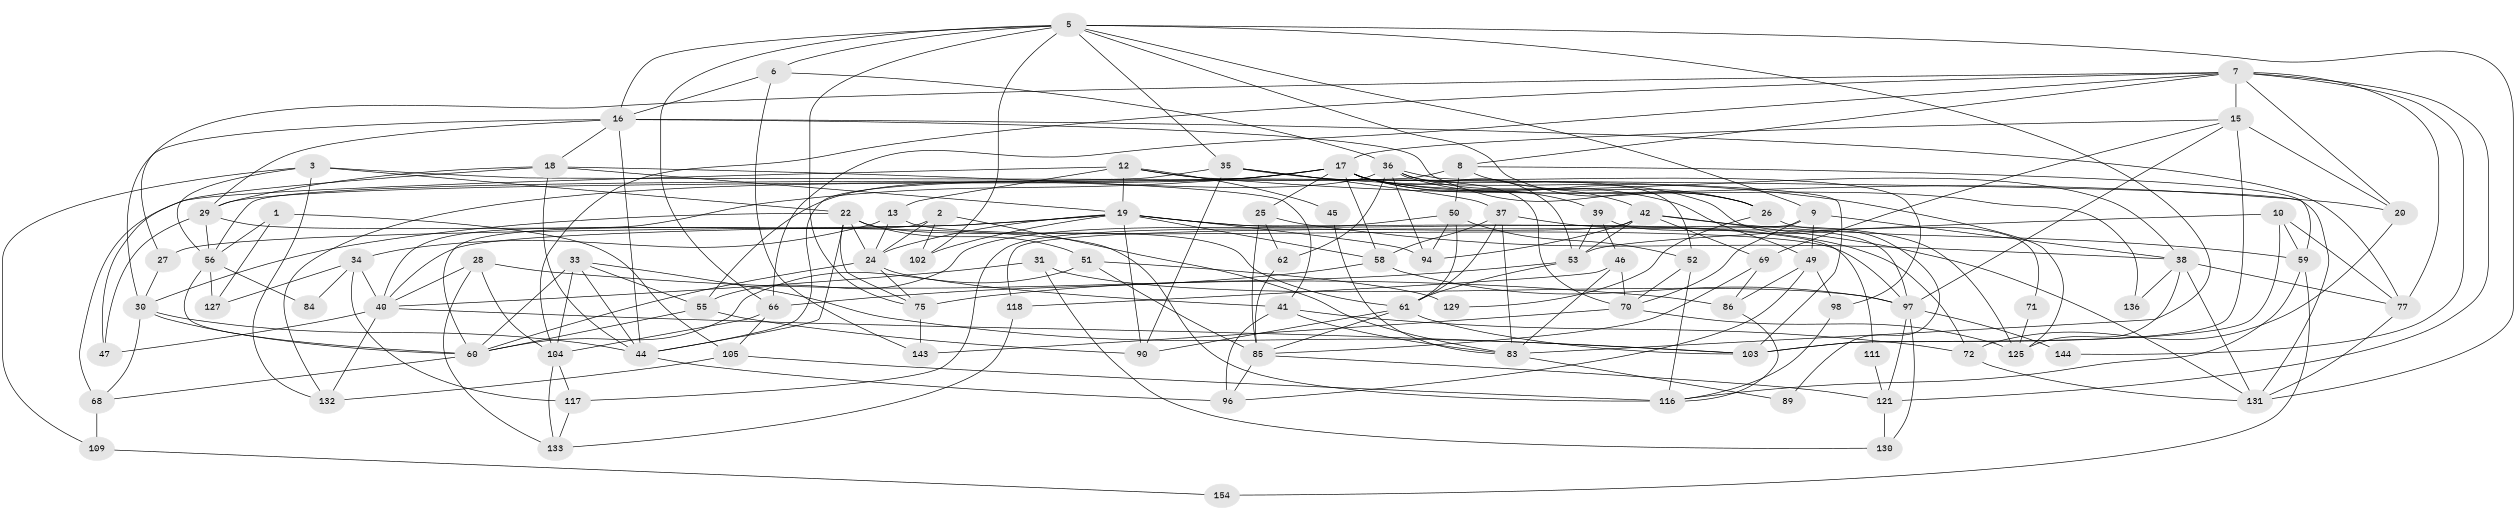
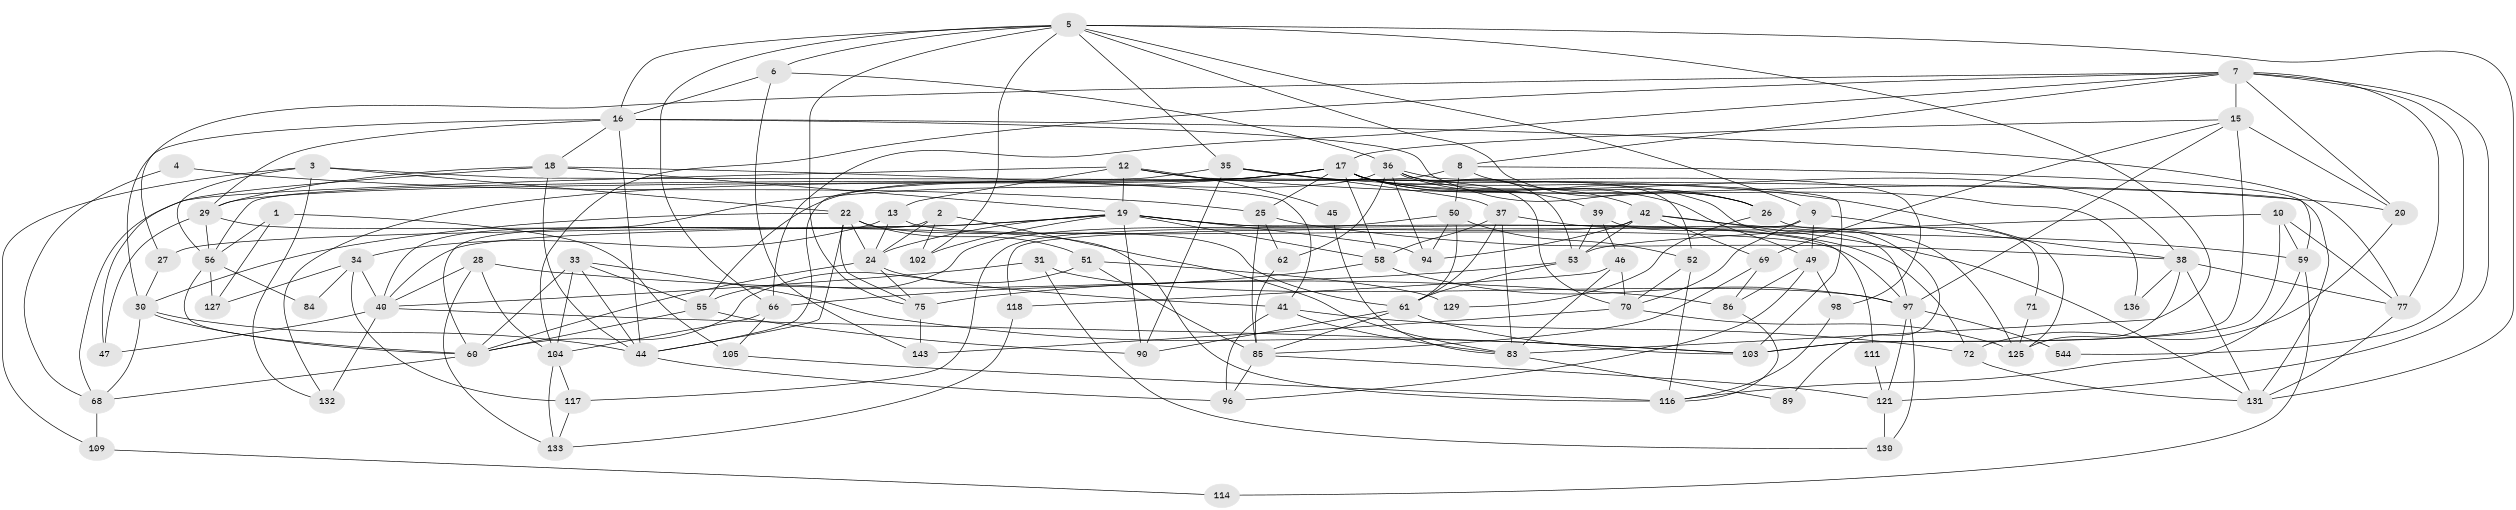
none -> (177, 166)
(2063, 355) -> (2063, 355)
(530, 382) -> none
(1222, 496) -> (1222, 496)
